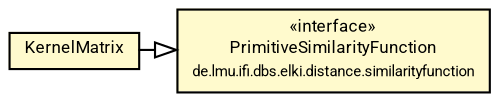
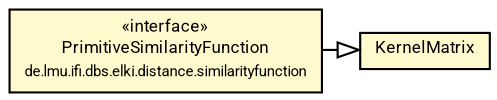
(146, 50) -> (329, 50)
